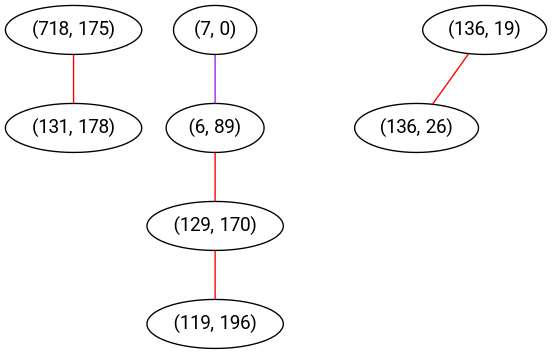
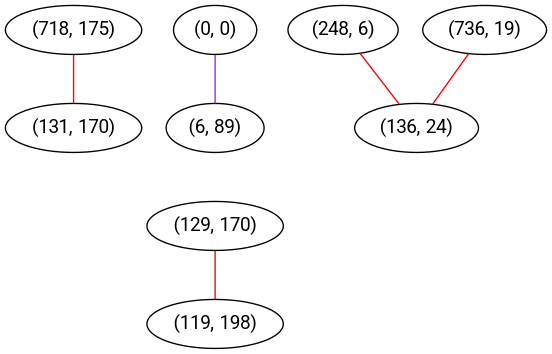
(215, 30) -> (215, 30)
none -> (343, 30)
(485, 30) -> (485, 30)
(74, 128) -> (74, 128)
(417, 128) -> (417, 128)
(215, 177) -> none
(215, 324) -> (215, 324)
